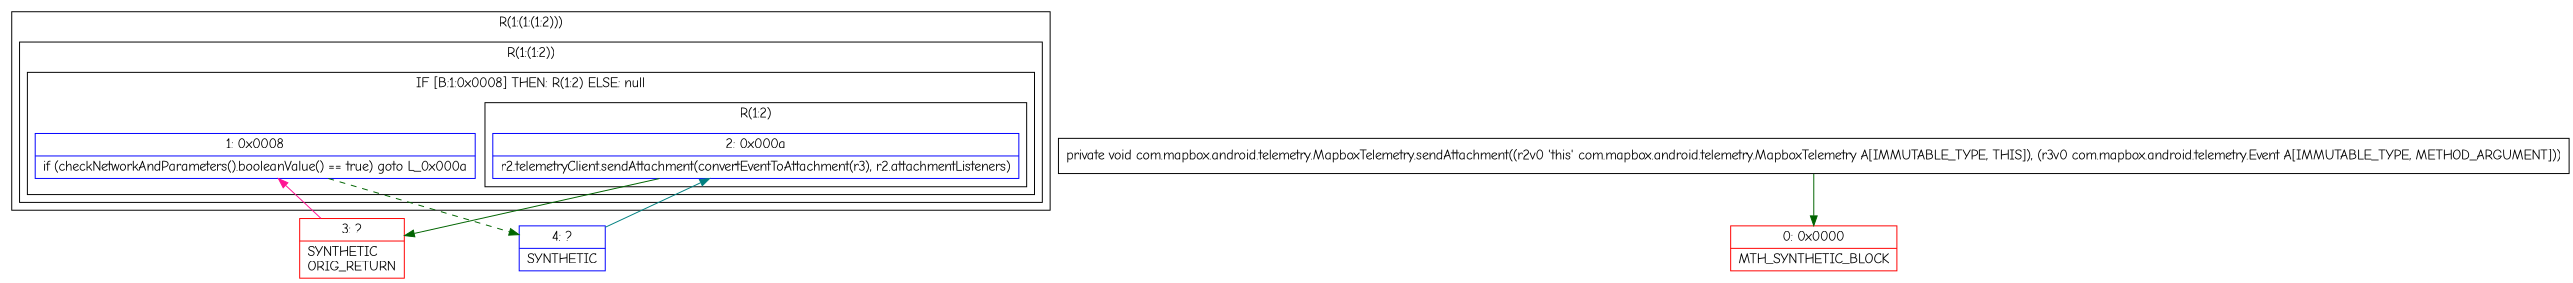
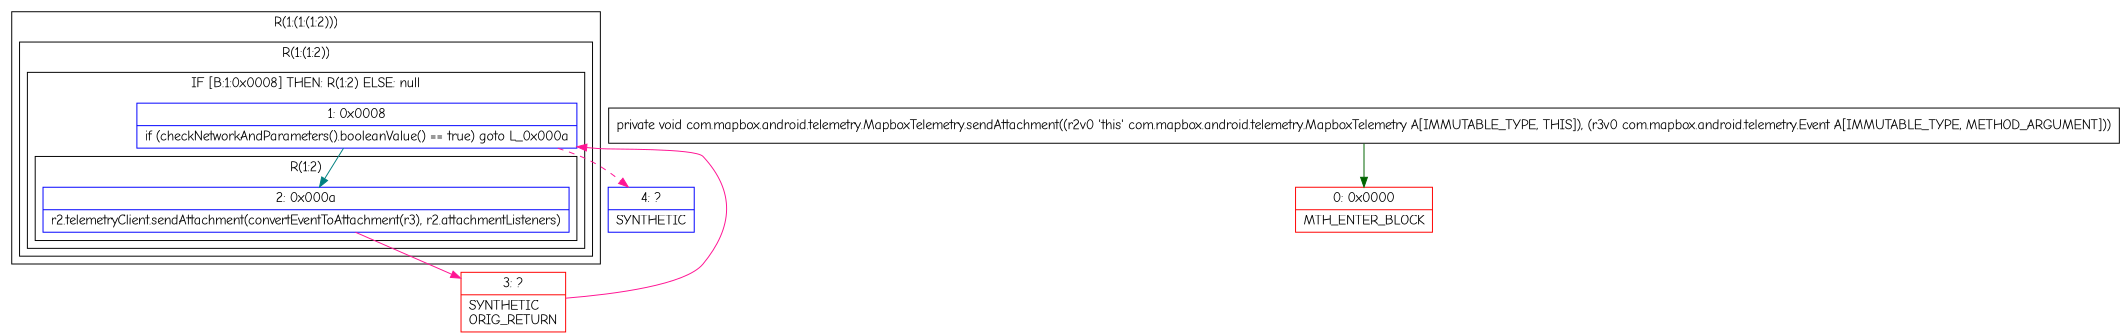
(629, 216) -> (334, 163)
(460, 217) -> (606, 170)
(488, 217) -> (403, 253)
(1814, 259) -> (1364, 220)
